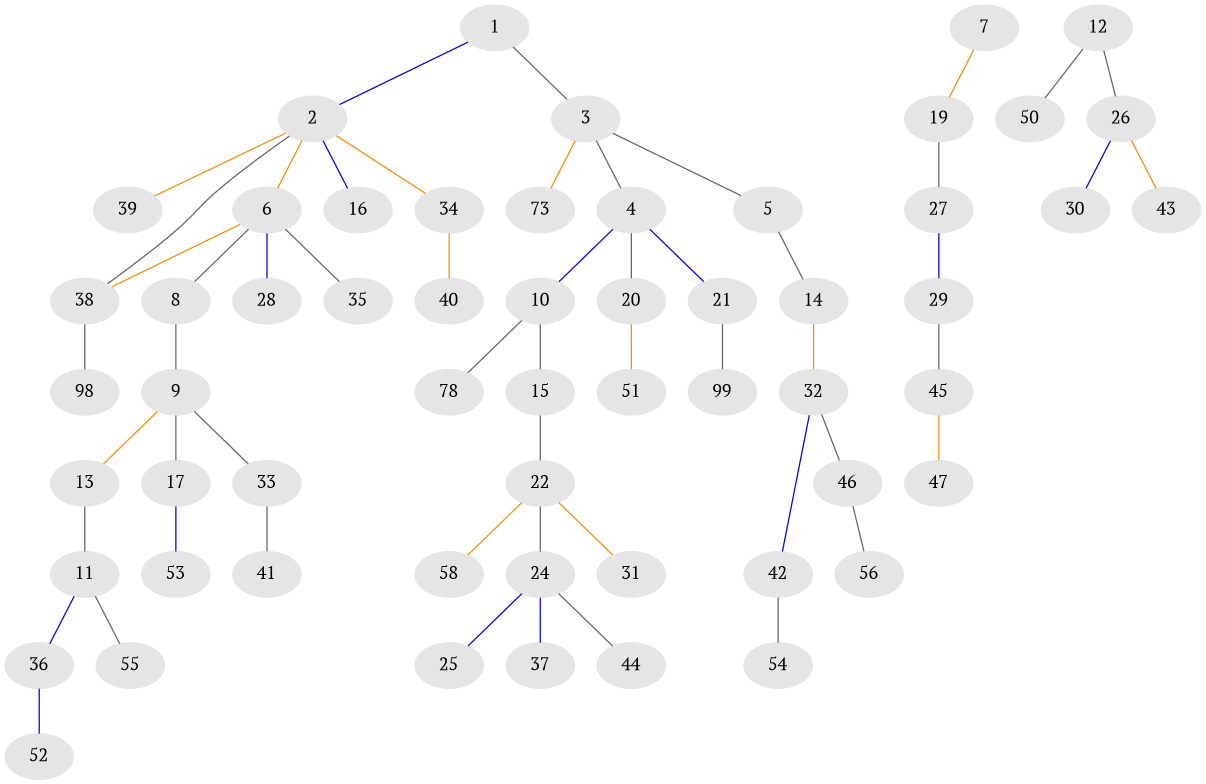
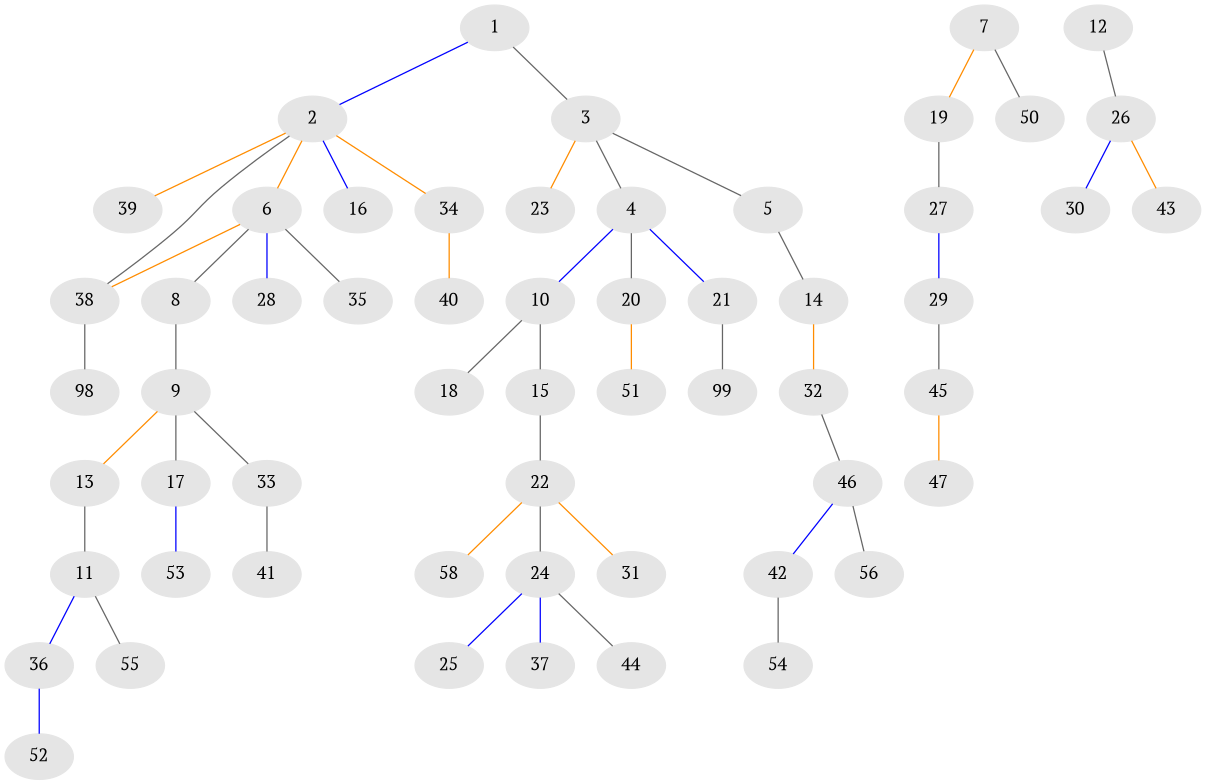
(1064, 73) -> (1007, 73)
(540, 210) -> (540, 210)
(449, 392) -> (449, 392)
(796, 483) -> (813, 529)
